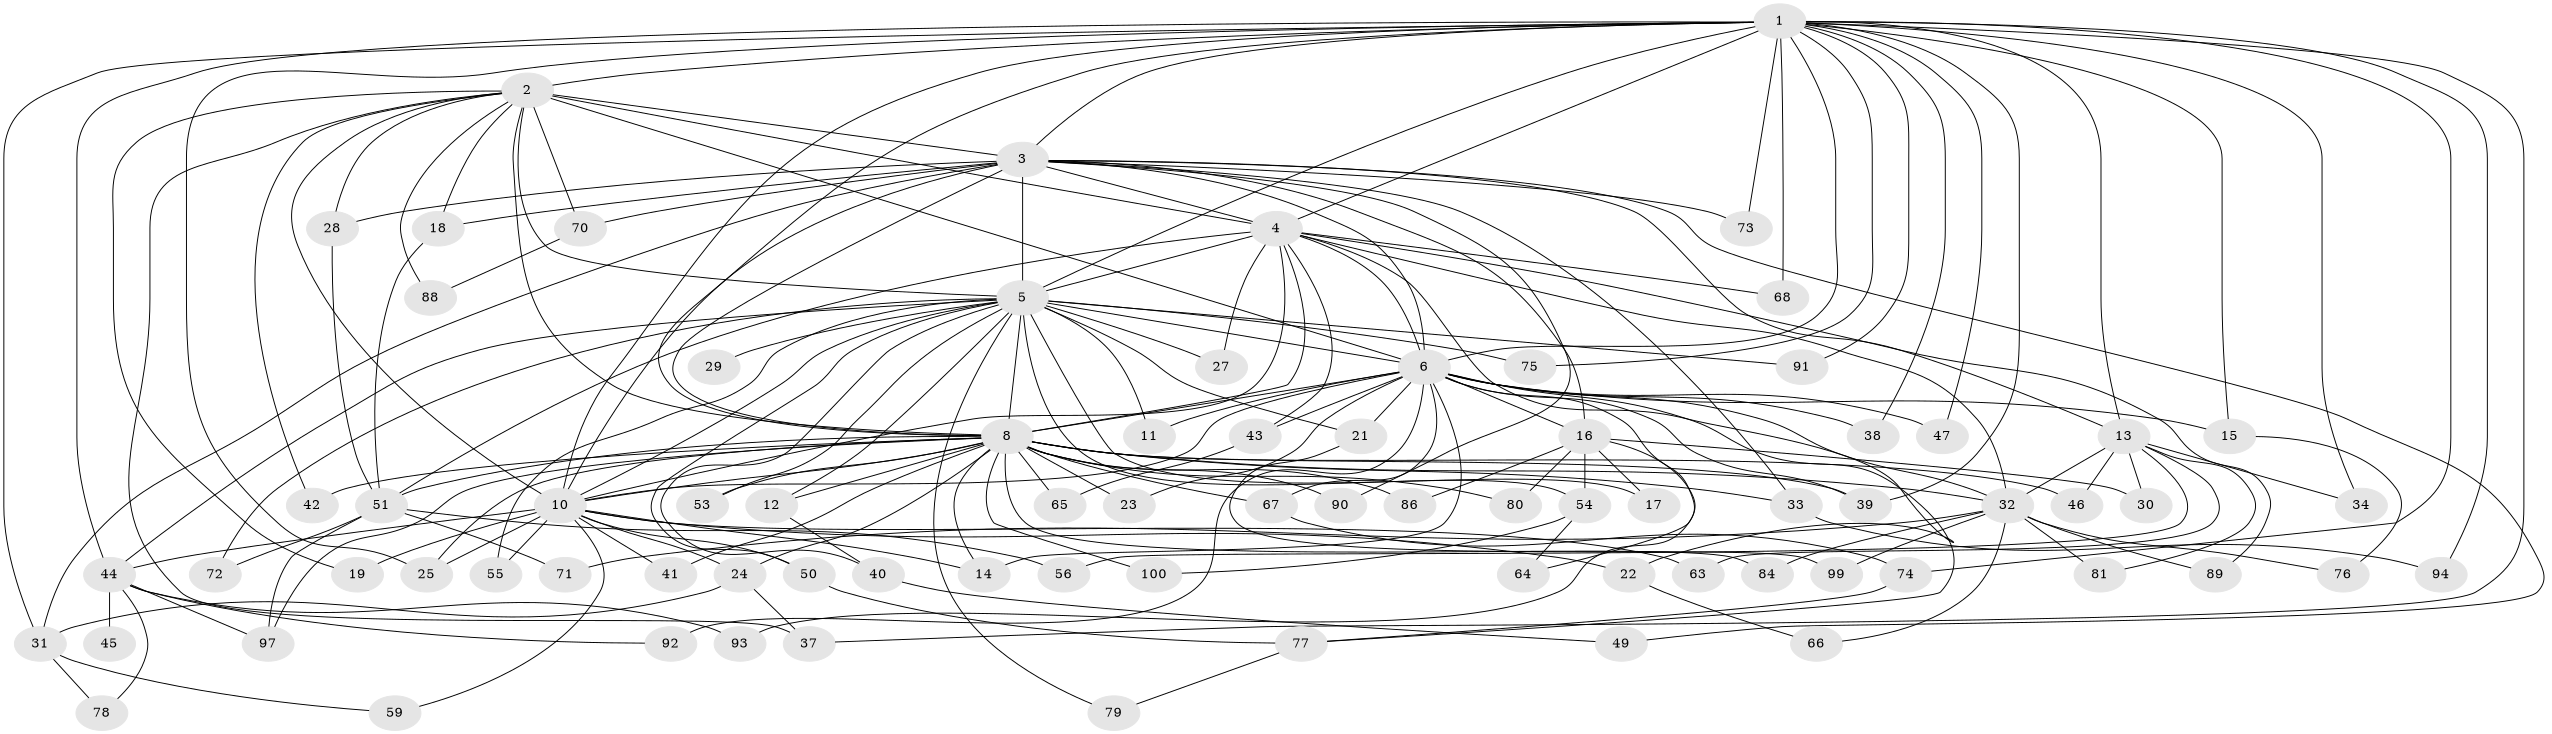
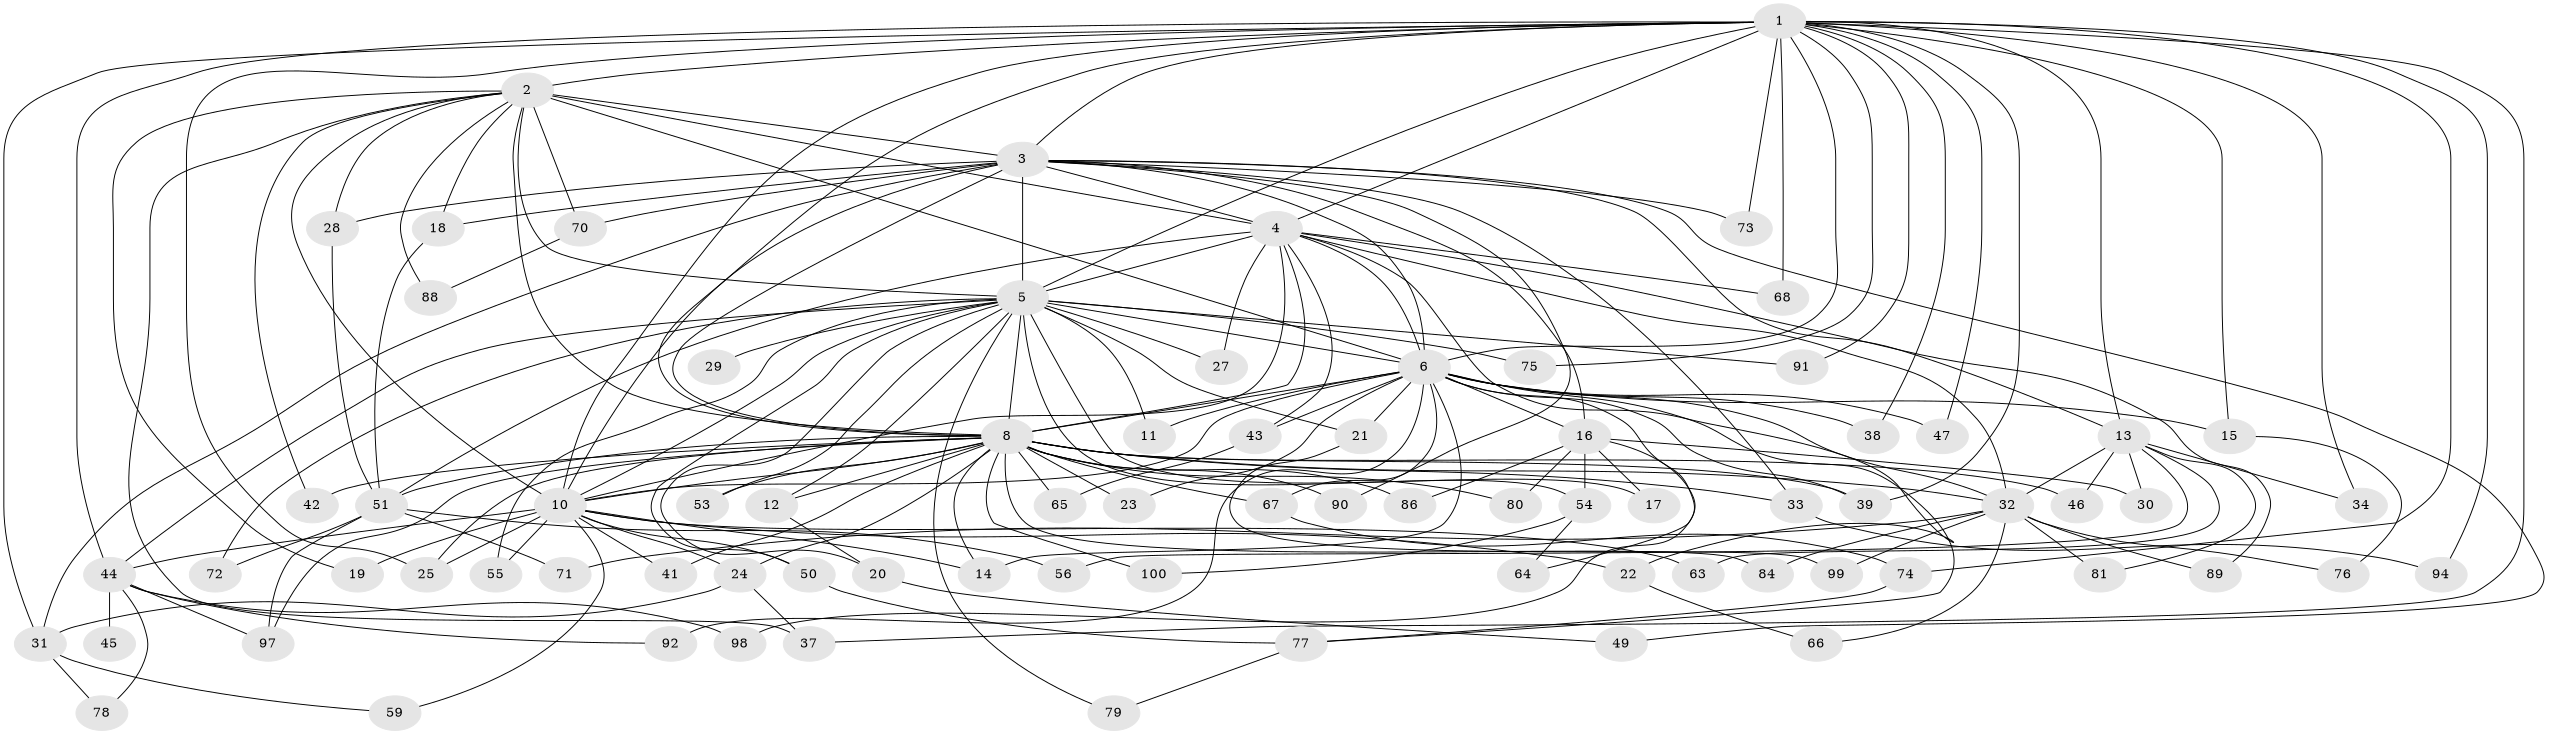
(878, 575) -> (878, 575)
(740, 644) -> (740, 644)
